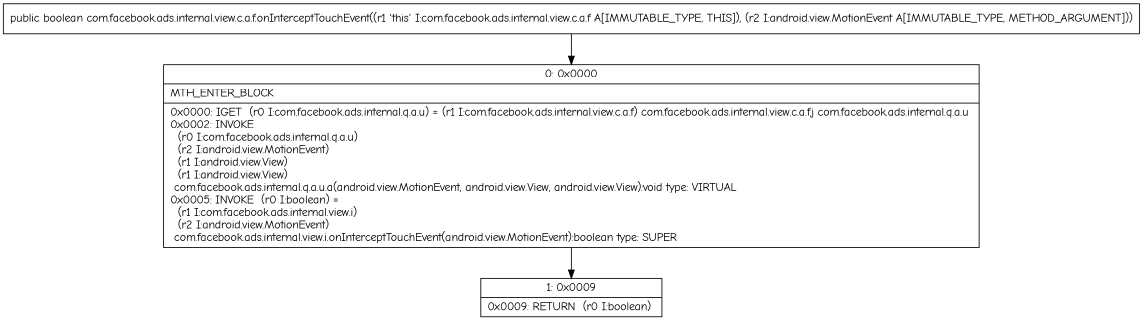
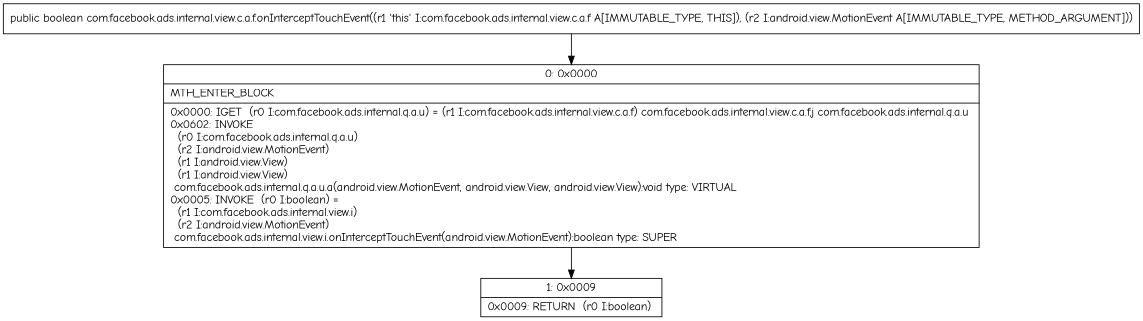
(216, 125) -> (216, 125)
